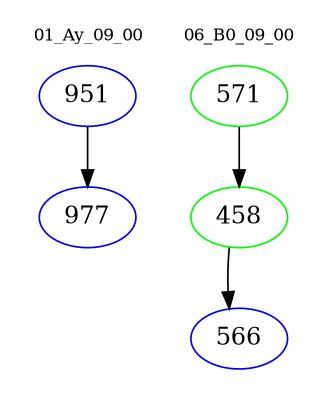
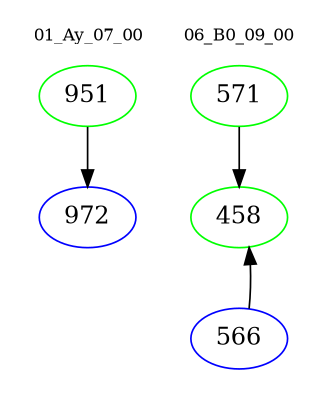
(88, 36) -> (88, 36)
(88, 96) -> (88, 96)
(88, 217) -> (88, 217)
(228, 270) -> (250, 287)
